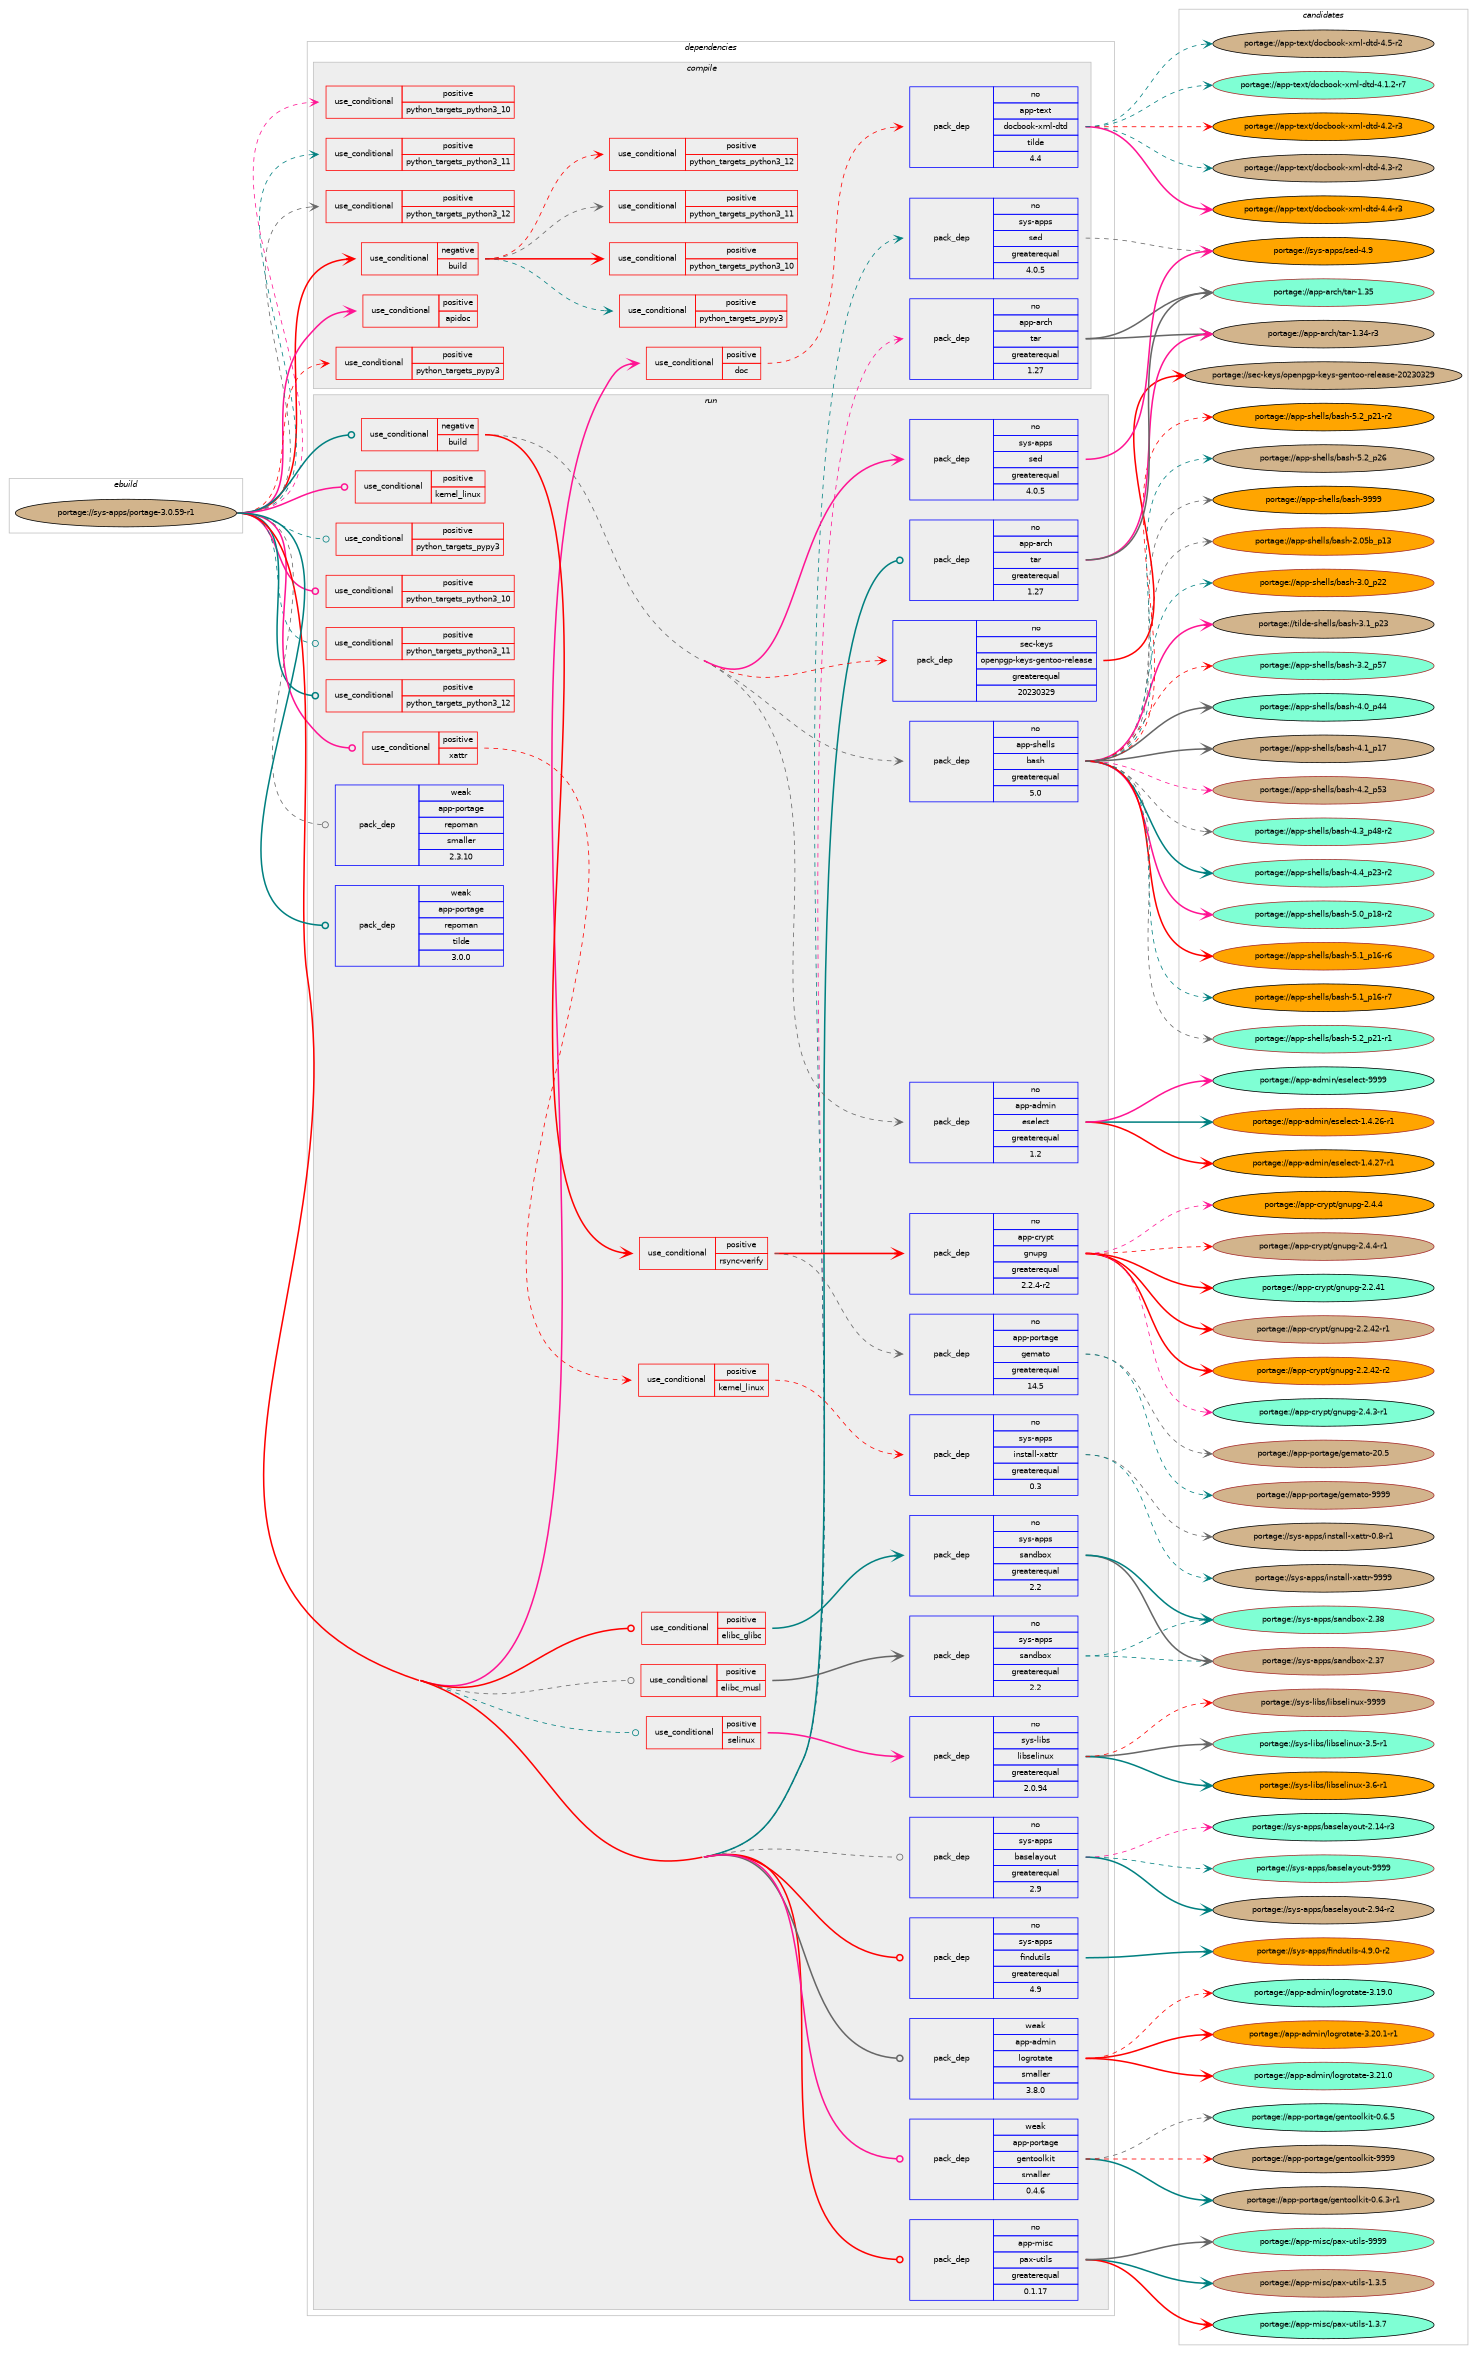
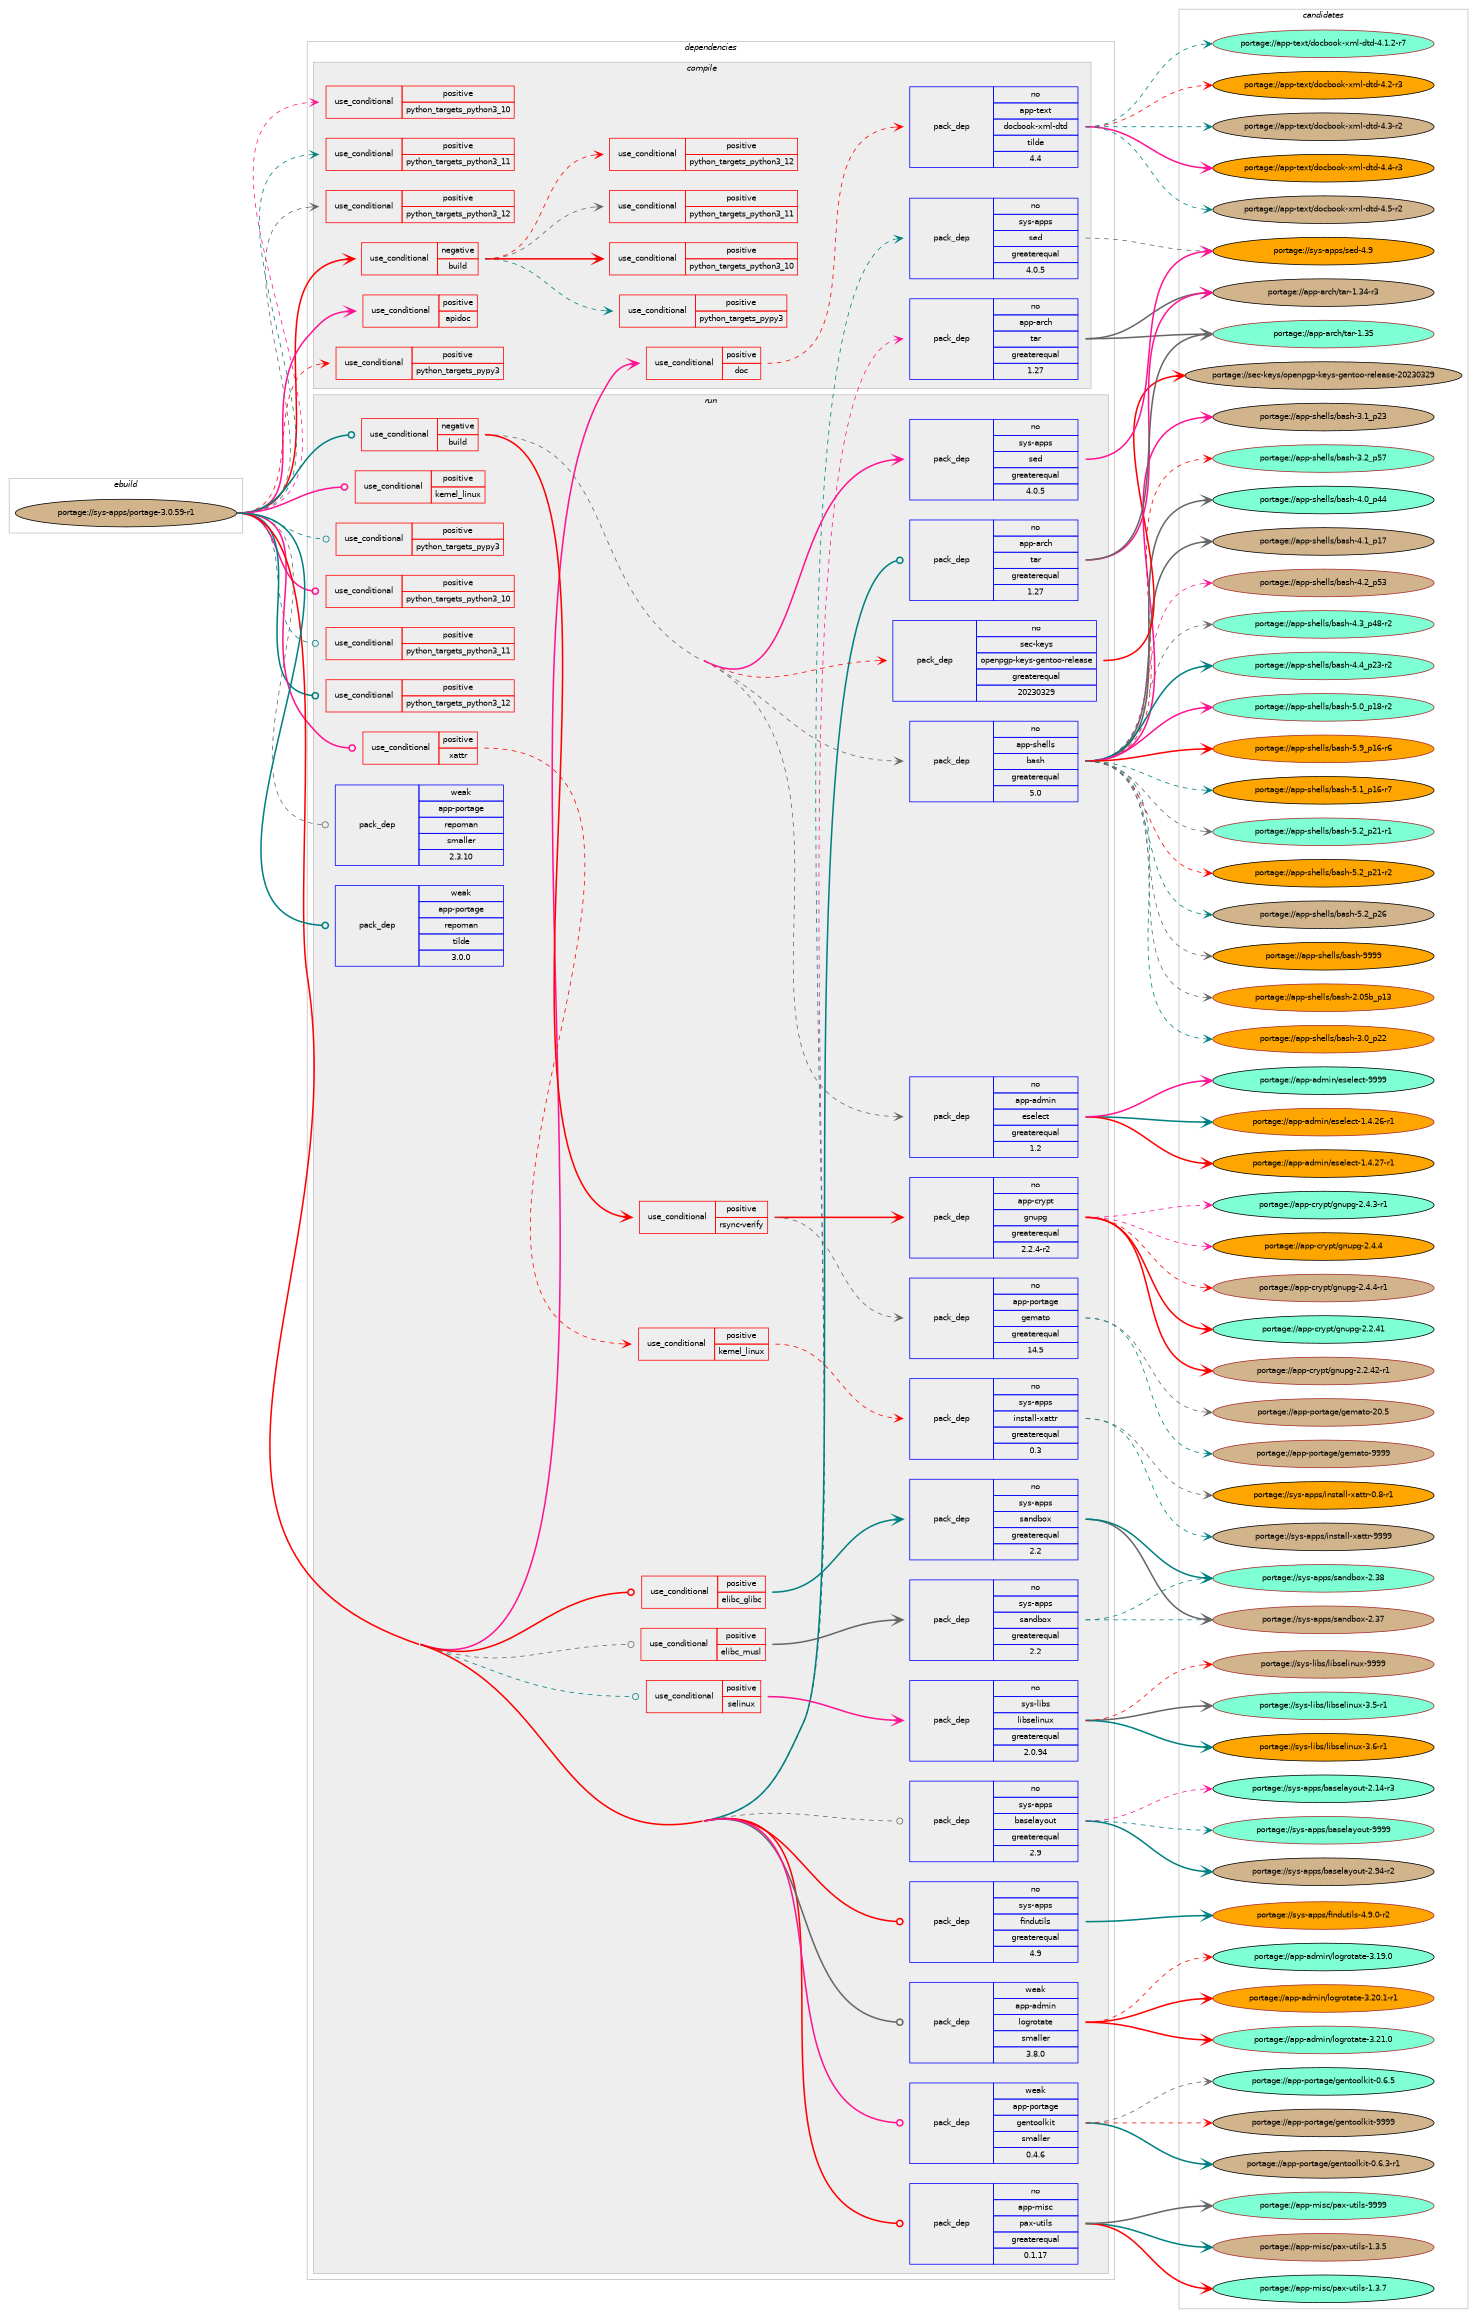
(1323, 624) -> (1323, 417)
(1323, 956) -> (1323, 749)
(1323, 1371) -> none
(1323, 1537) -> (1323, 1495)
